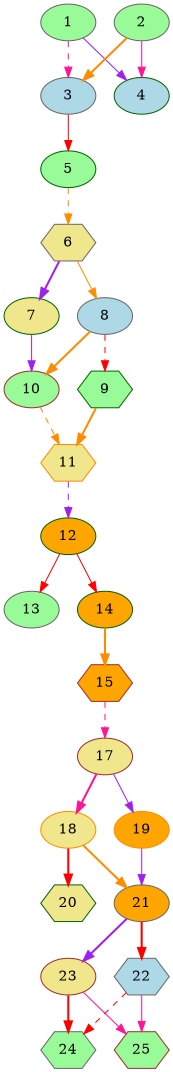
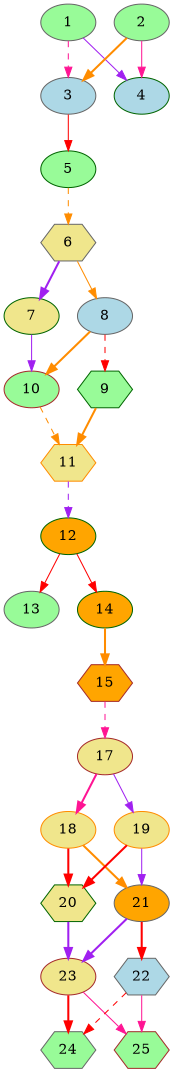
(142, 830) -> (142, 830)
none -> (110, 862)
none -> (68, 935)
